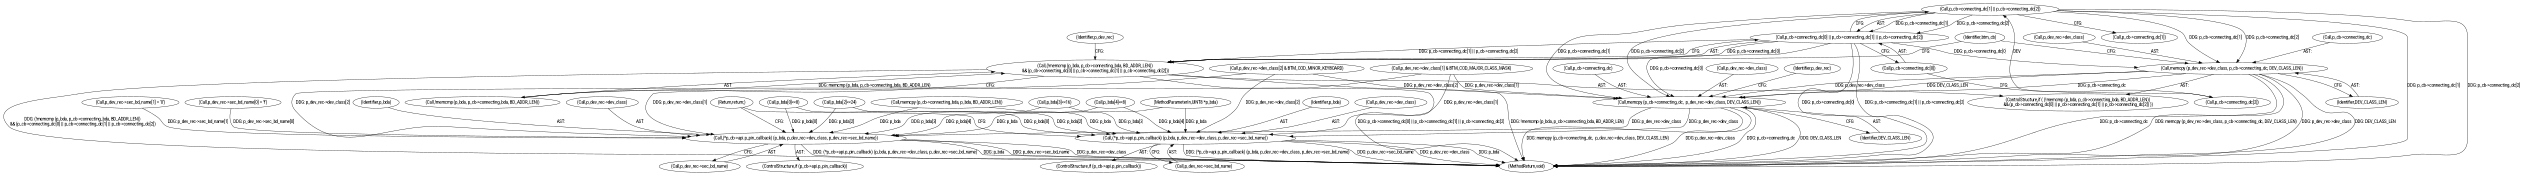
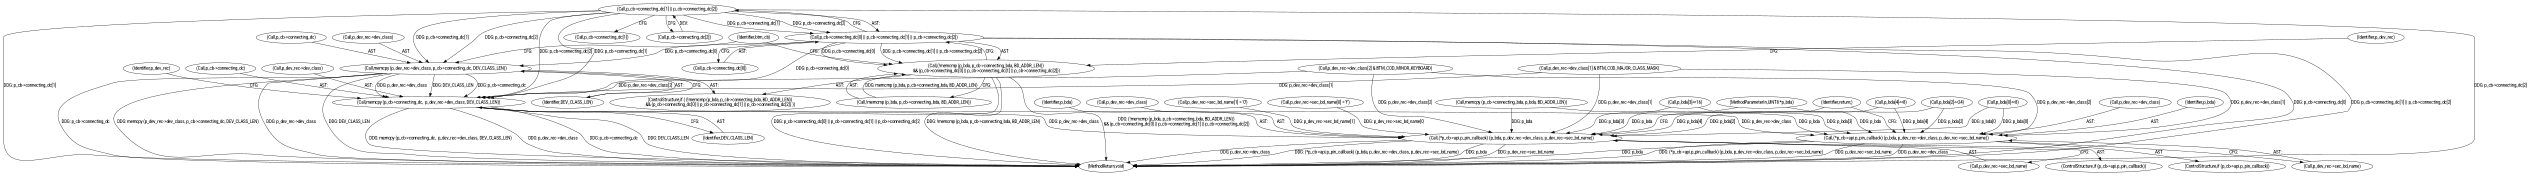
(2103, 91) -> (667, 23)
(732, 102) -> (1837, 102)
